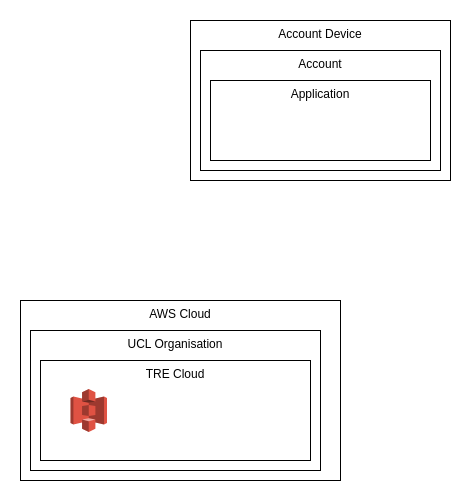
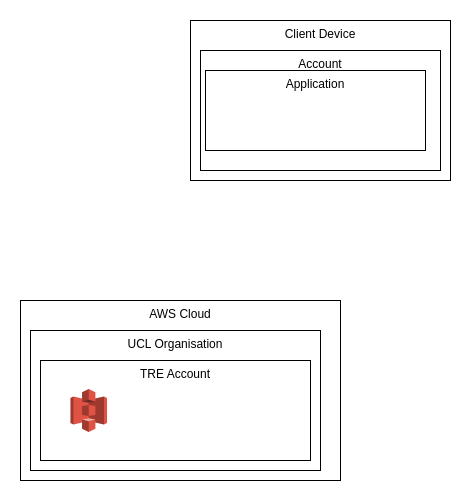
(321, 35) -> (321, 35)
(321, 121) -> (316, 111)
(176, 375) -> (176, 375)
